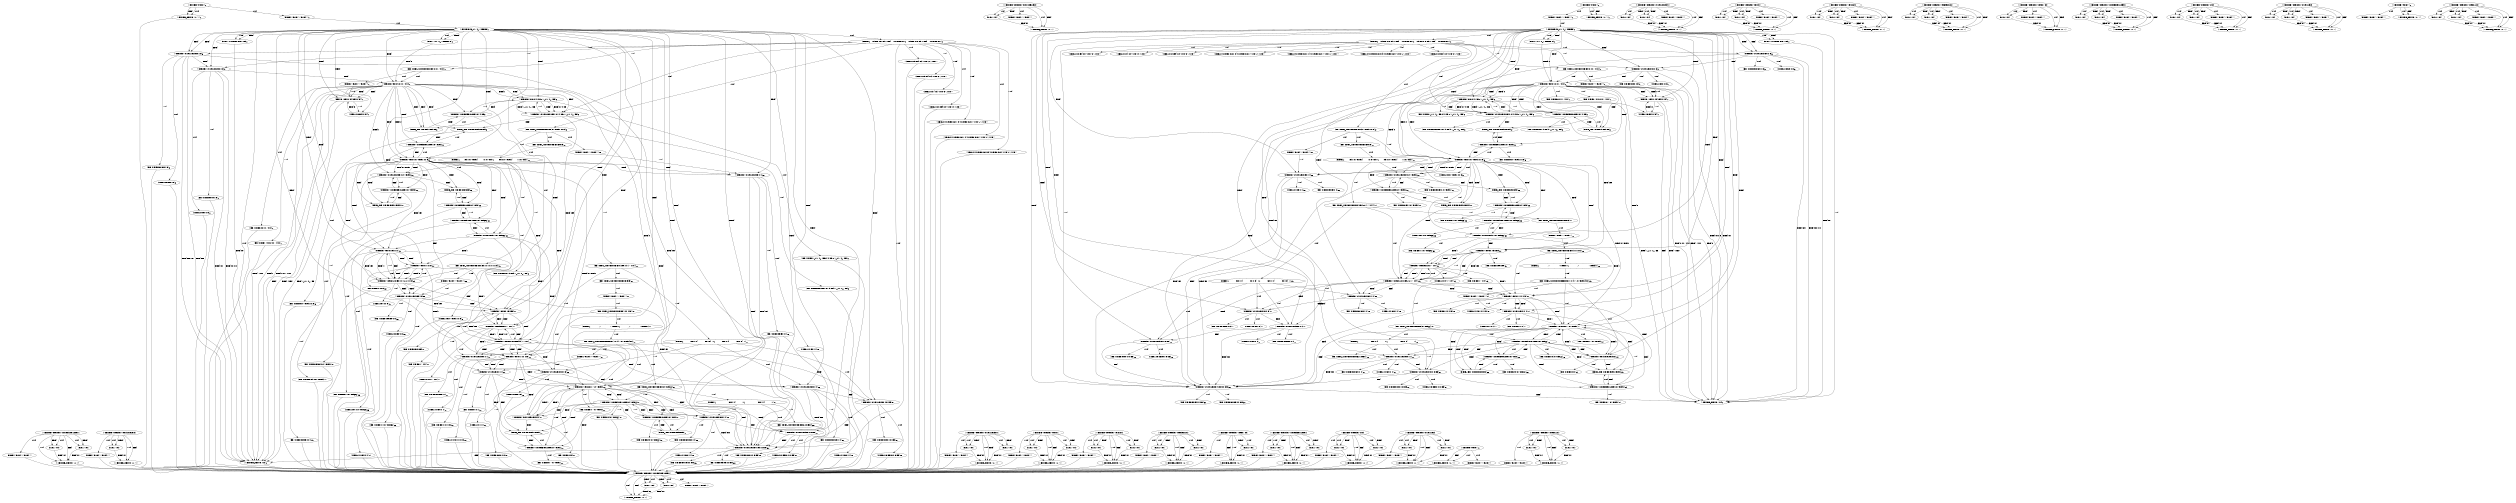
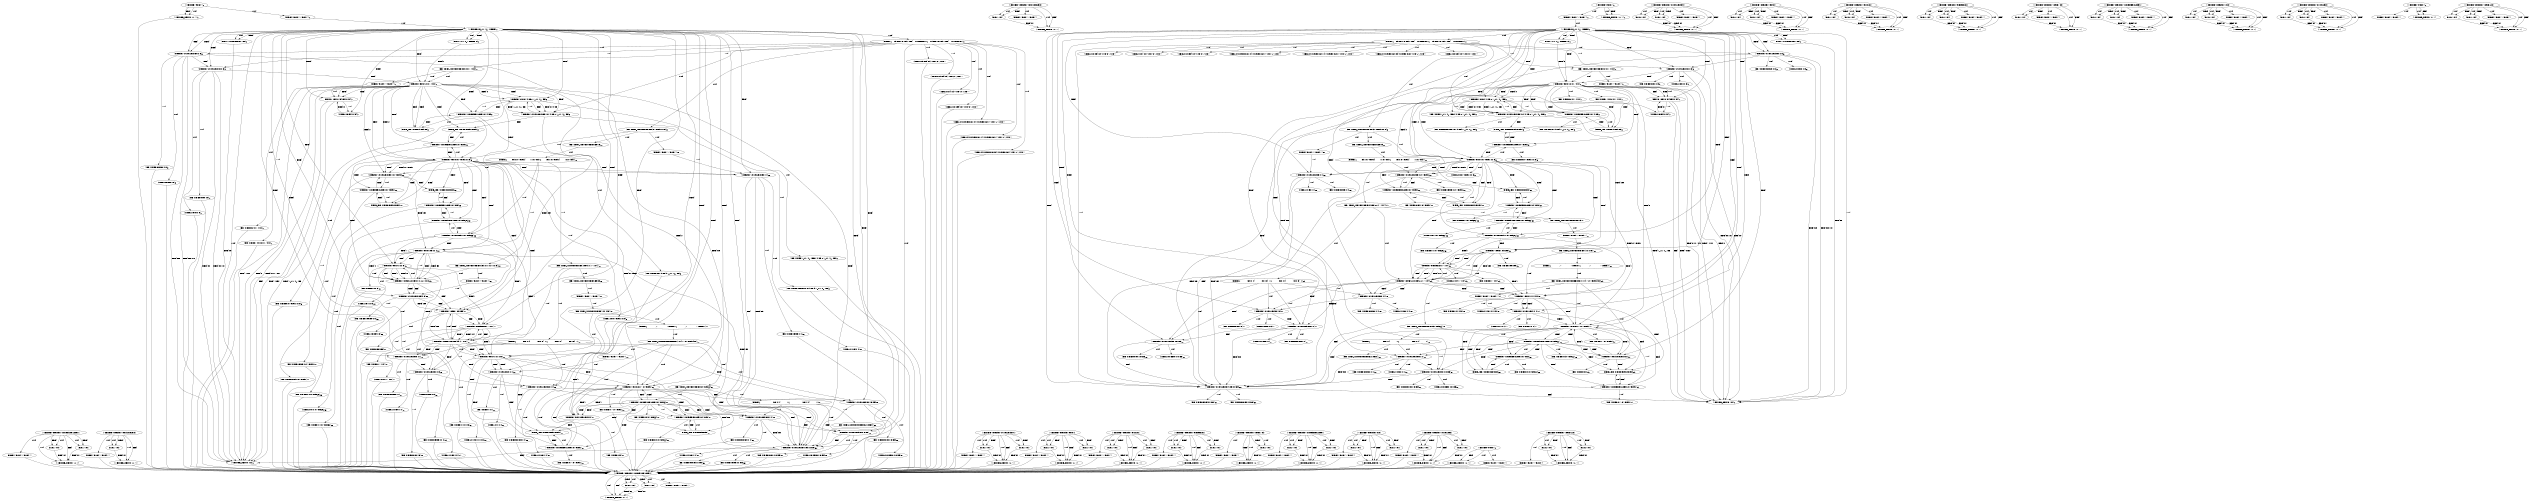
(390, 292) -> (383, 285)
